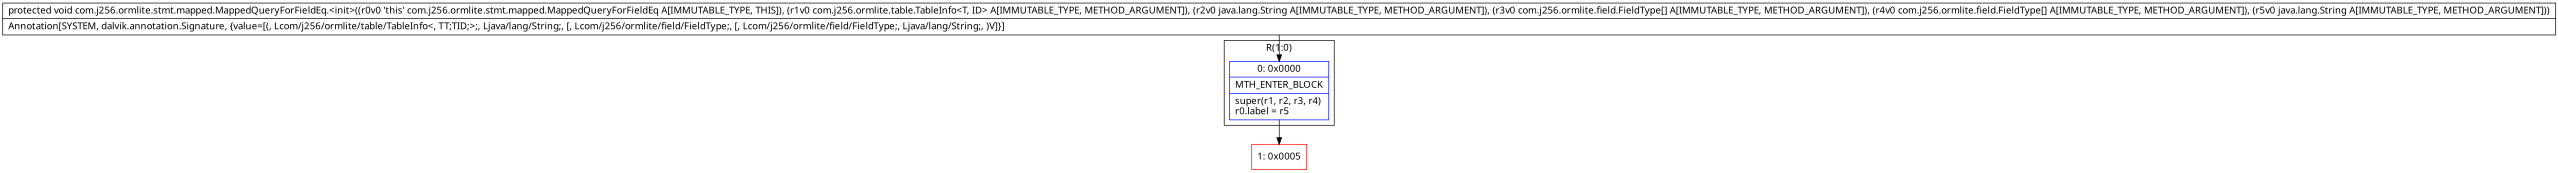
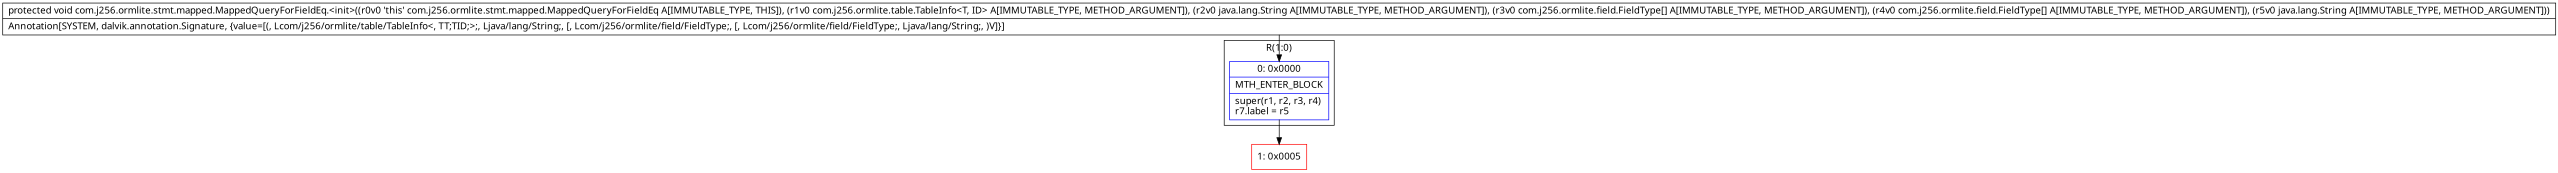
(1262, 111) -> (1262, 111)
